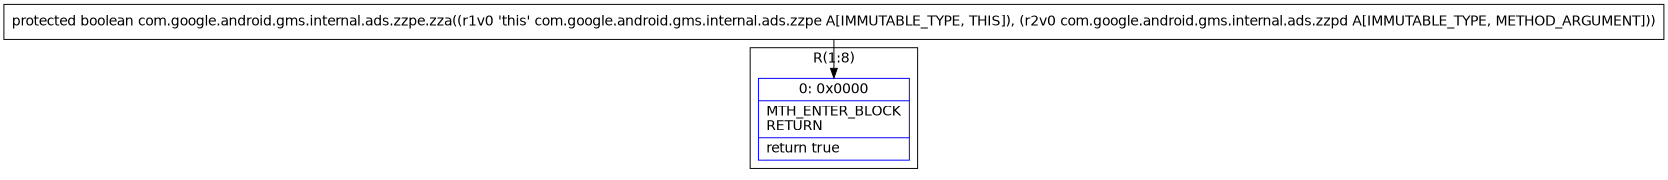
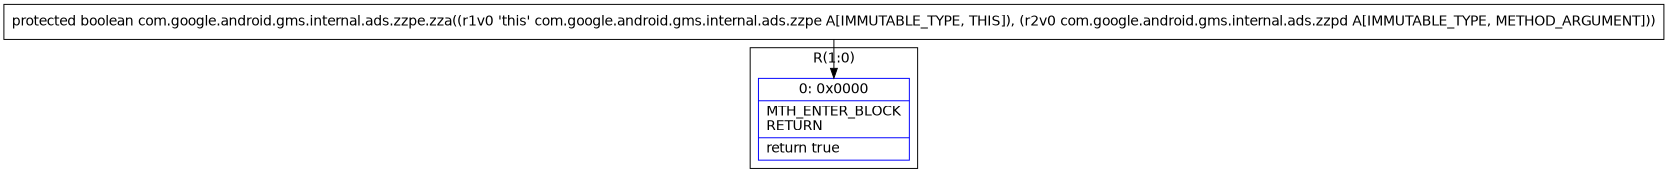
(834, 59) -> (834, 59)
